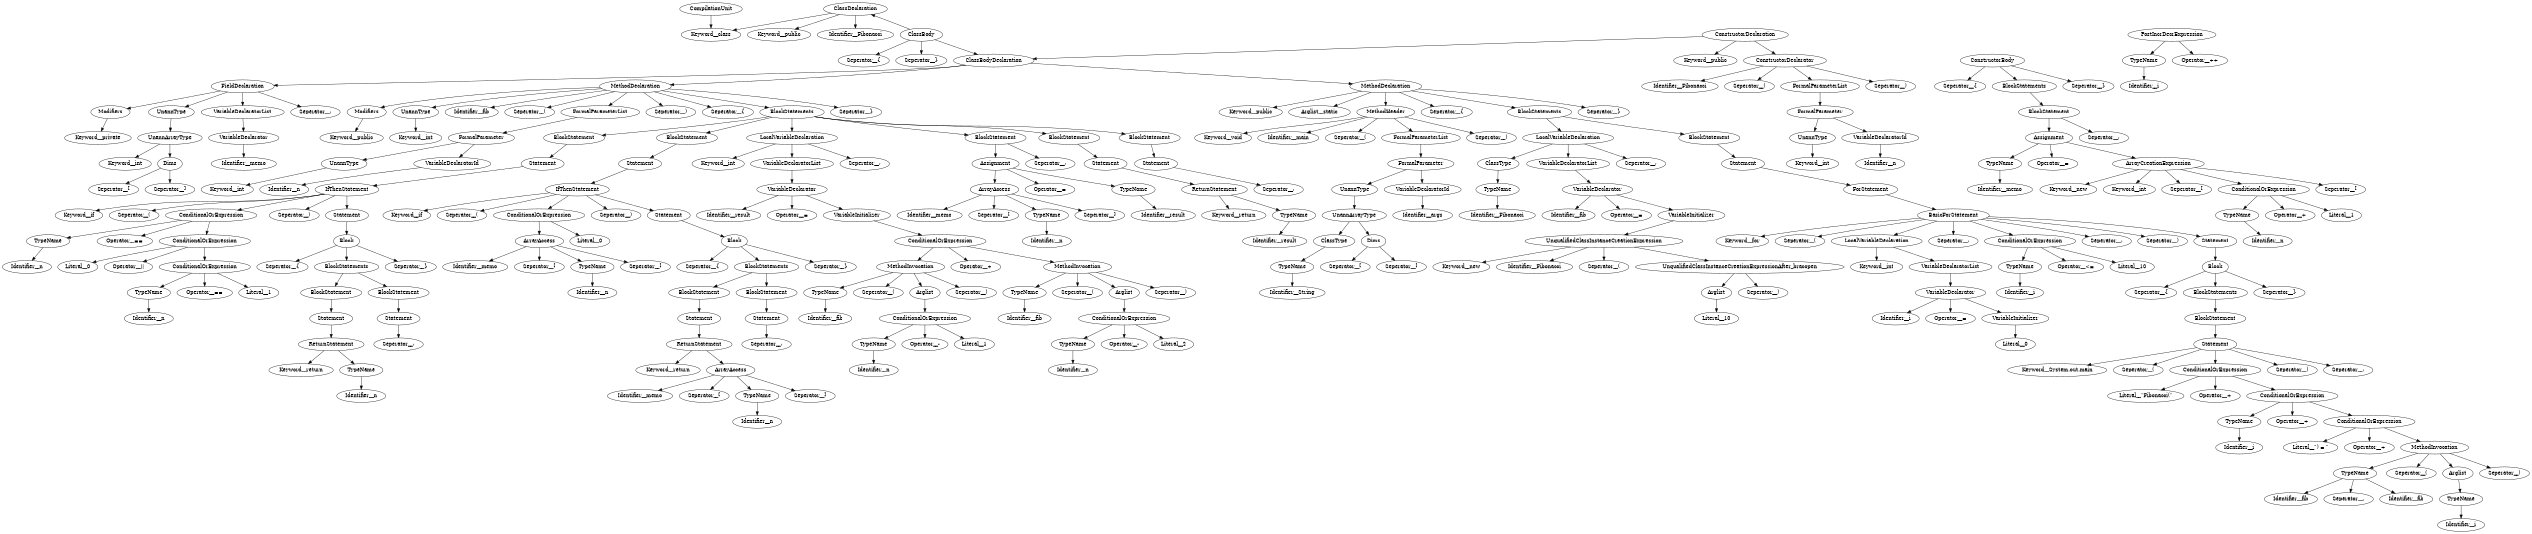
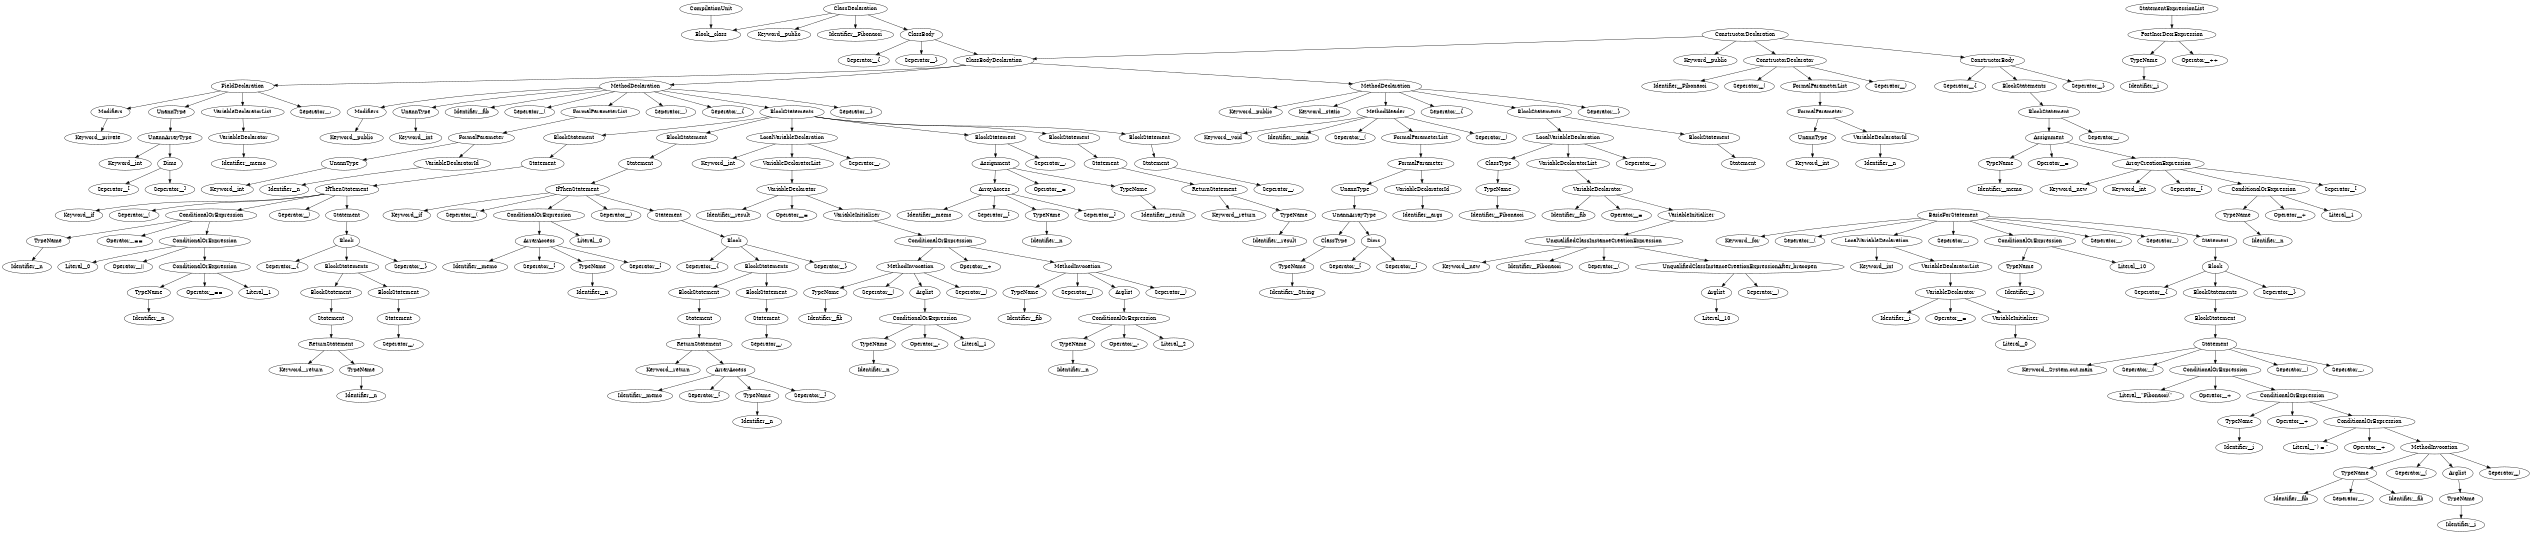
none -> (2172, 9)
(892, 22) -> (886, 22)
(711, 35) -> (711, 35)
none -> (1870, 48)
(1319, 112) -> (1319, 112)
(1871, 190) -> none
(2076, 267) -> none
